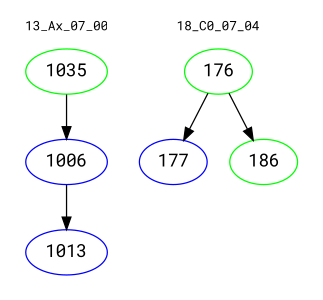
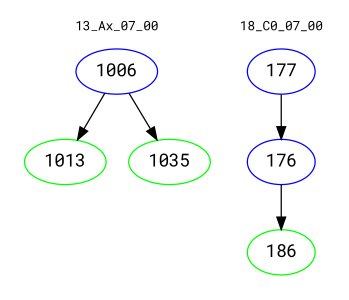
(218, 27) -> (282, 27)
(218, 72) -> (281, 162)
(67, 111) -> (140, 111)
(199, 111) -> (281, 111)
(67, 252) -> (65, 162)
